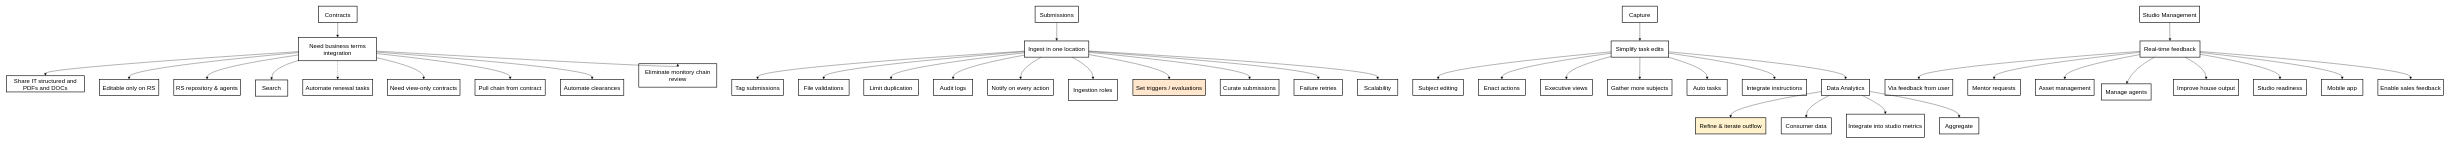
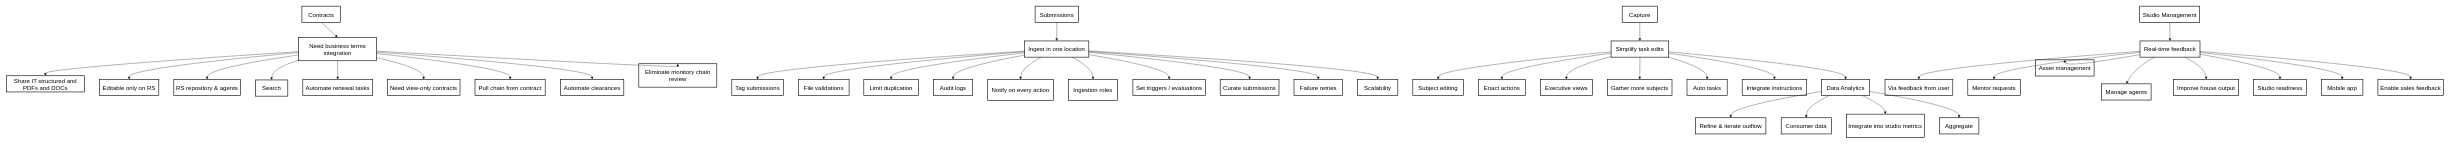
(338, 14) -> (321, 14)
(337, 68) -> (337, 68)
(1020, 87) -> (1020, 90)
(1169, 87) -> (1169, 87)
(2065, 87) -> (2065, 68)
(1730, 126) -> (1730, 126)
